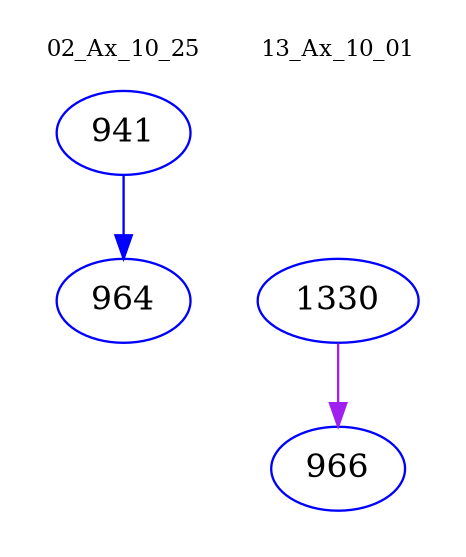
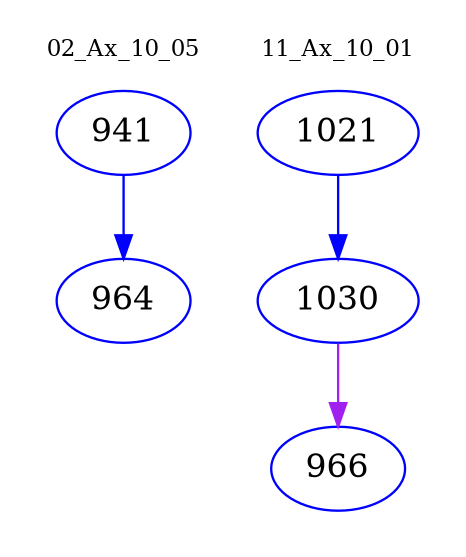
(124, 50) -> (124, 50)
(338, 50) -> (338, 50)
none -> (338, 133)
(338, 301) -> (338, 301)
